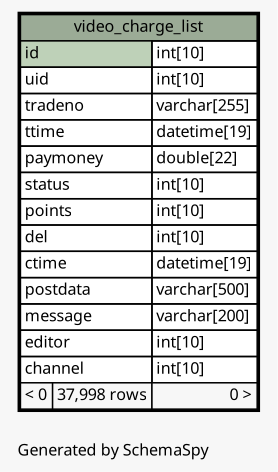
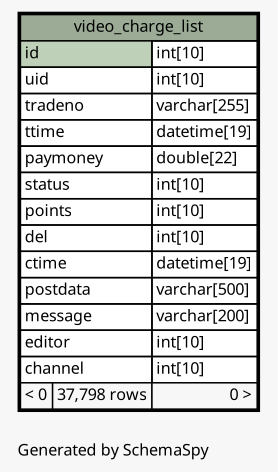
(102, 395) -> (102, 395)
